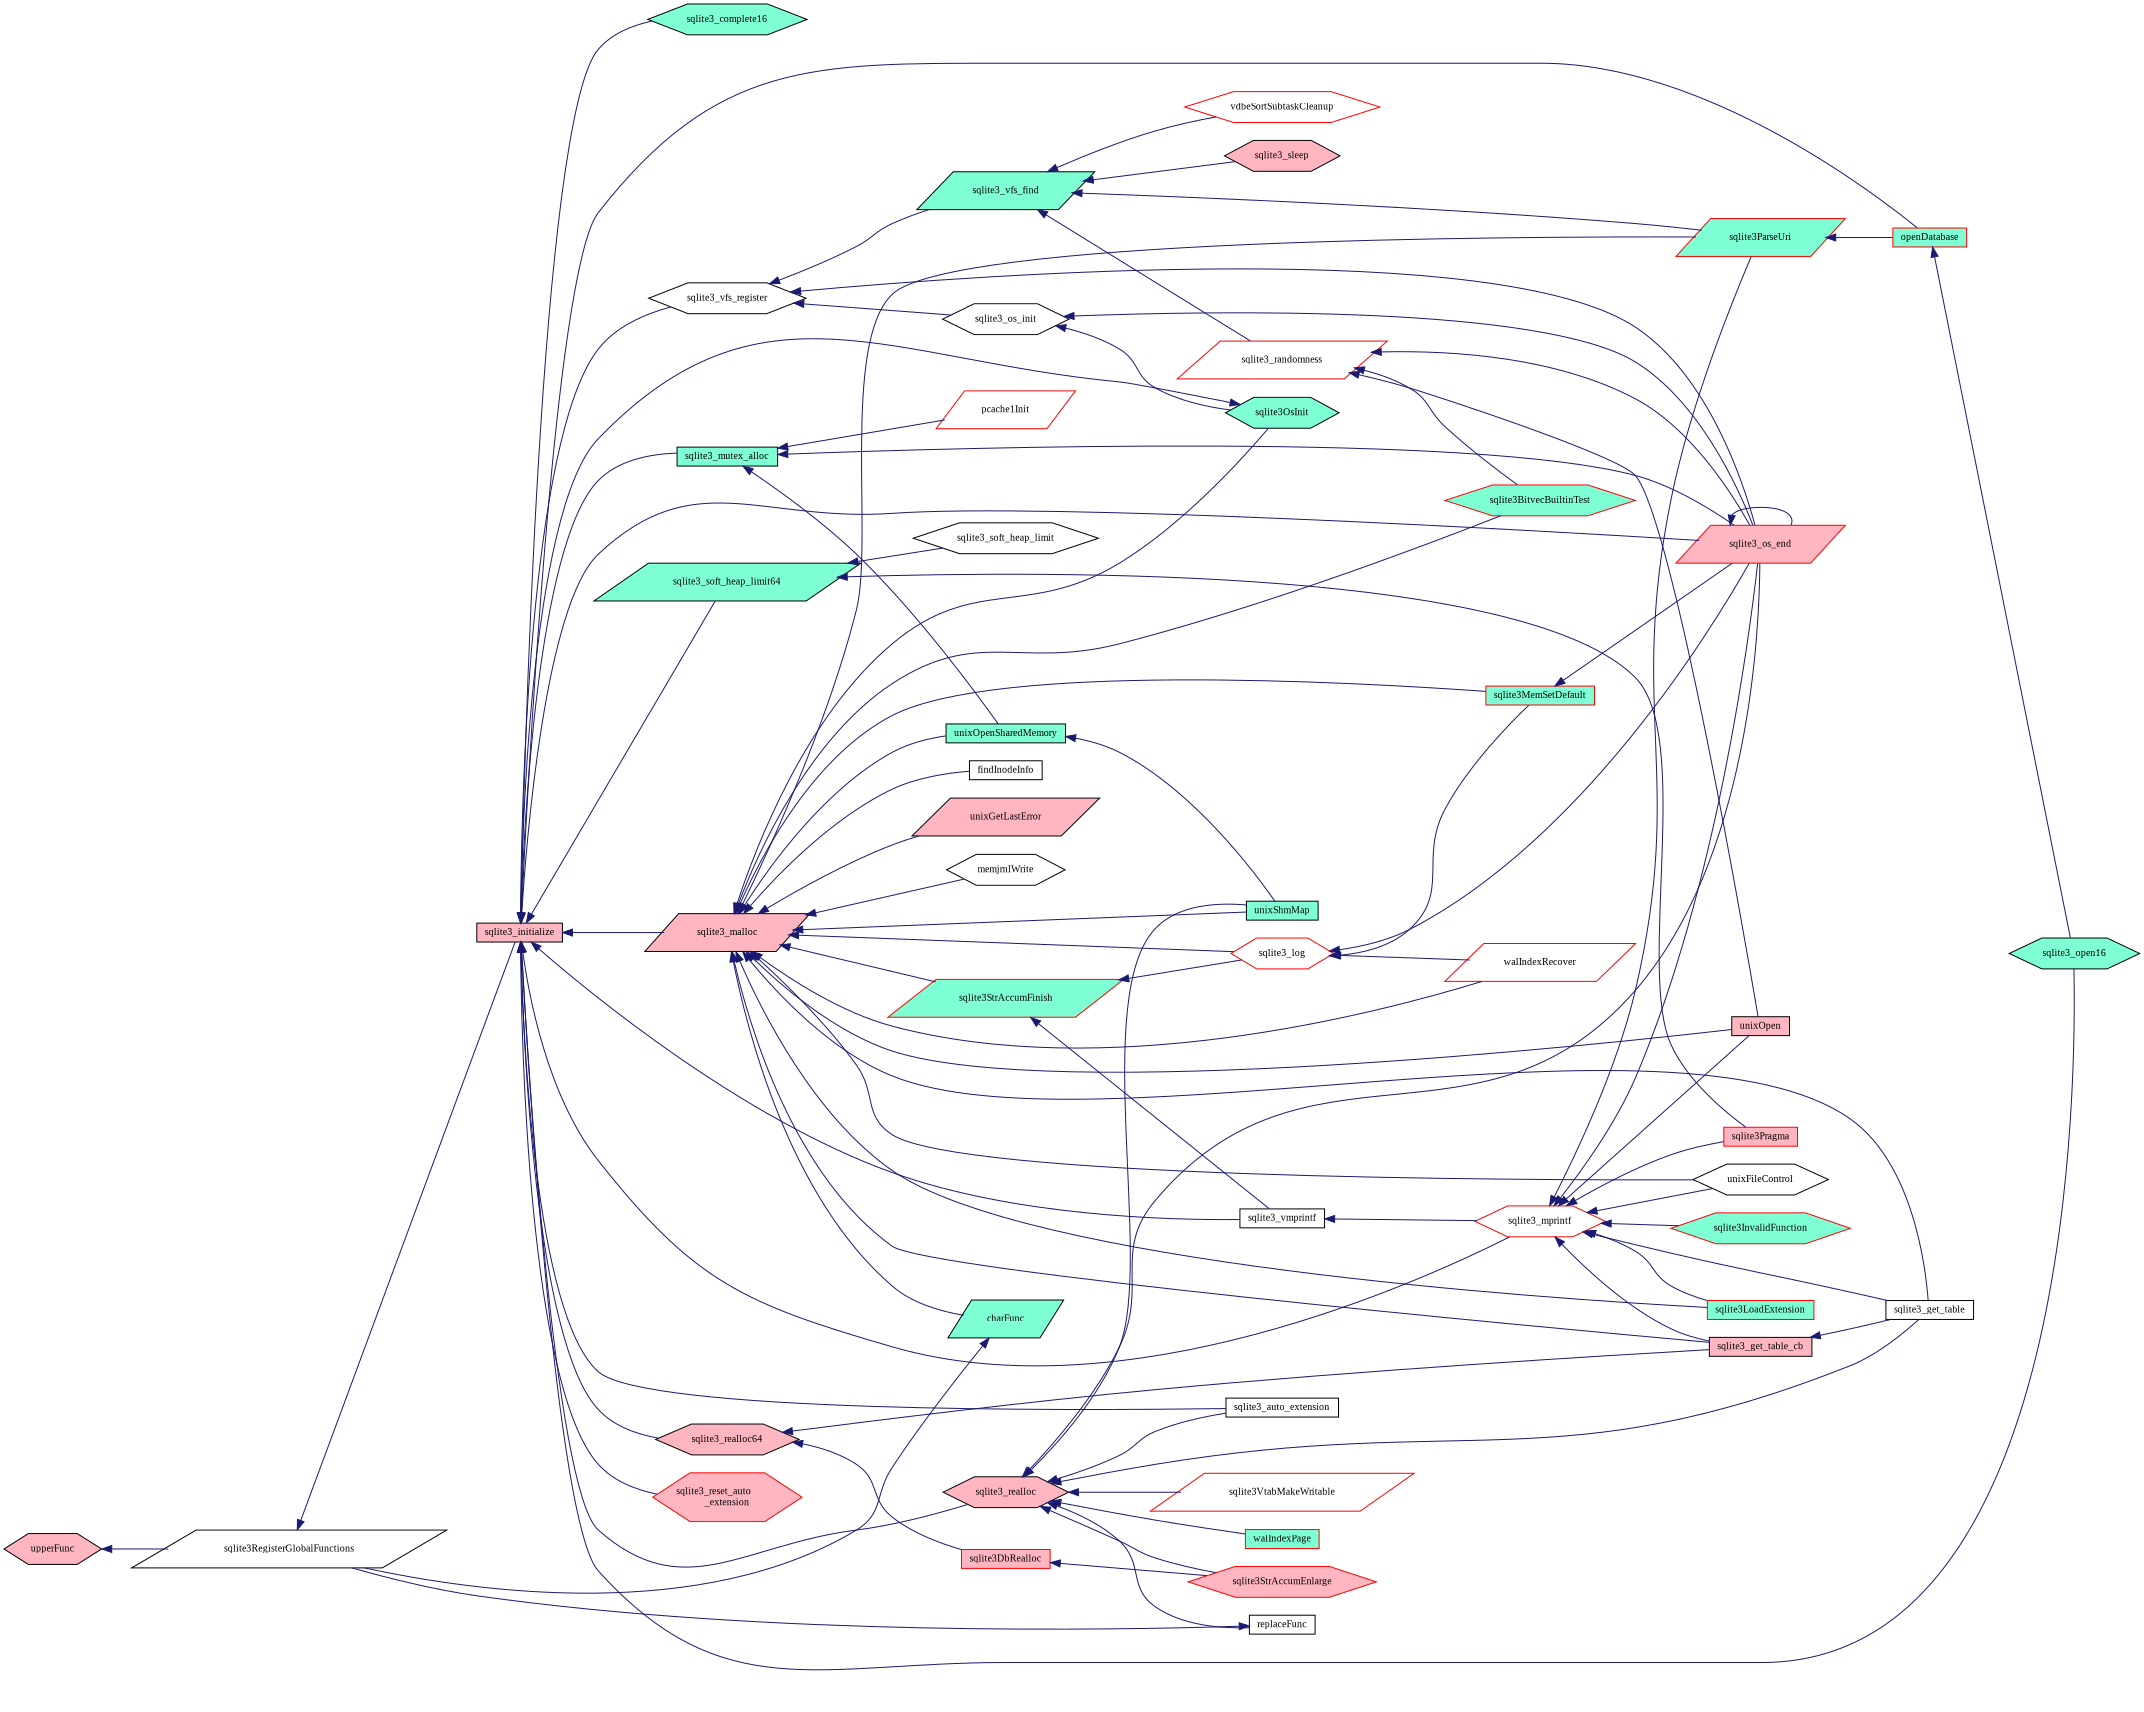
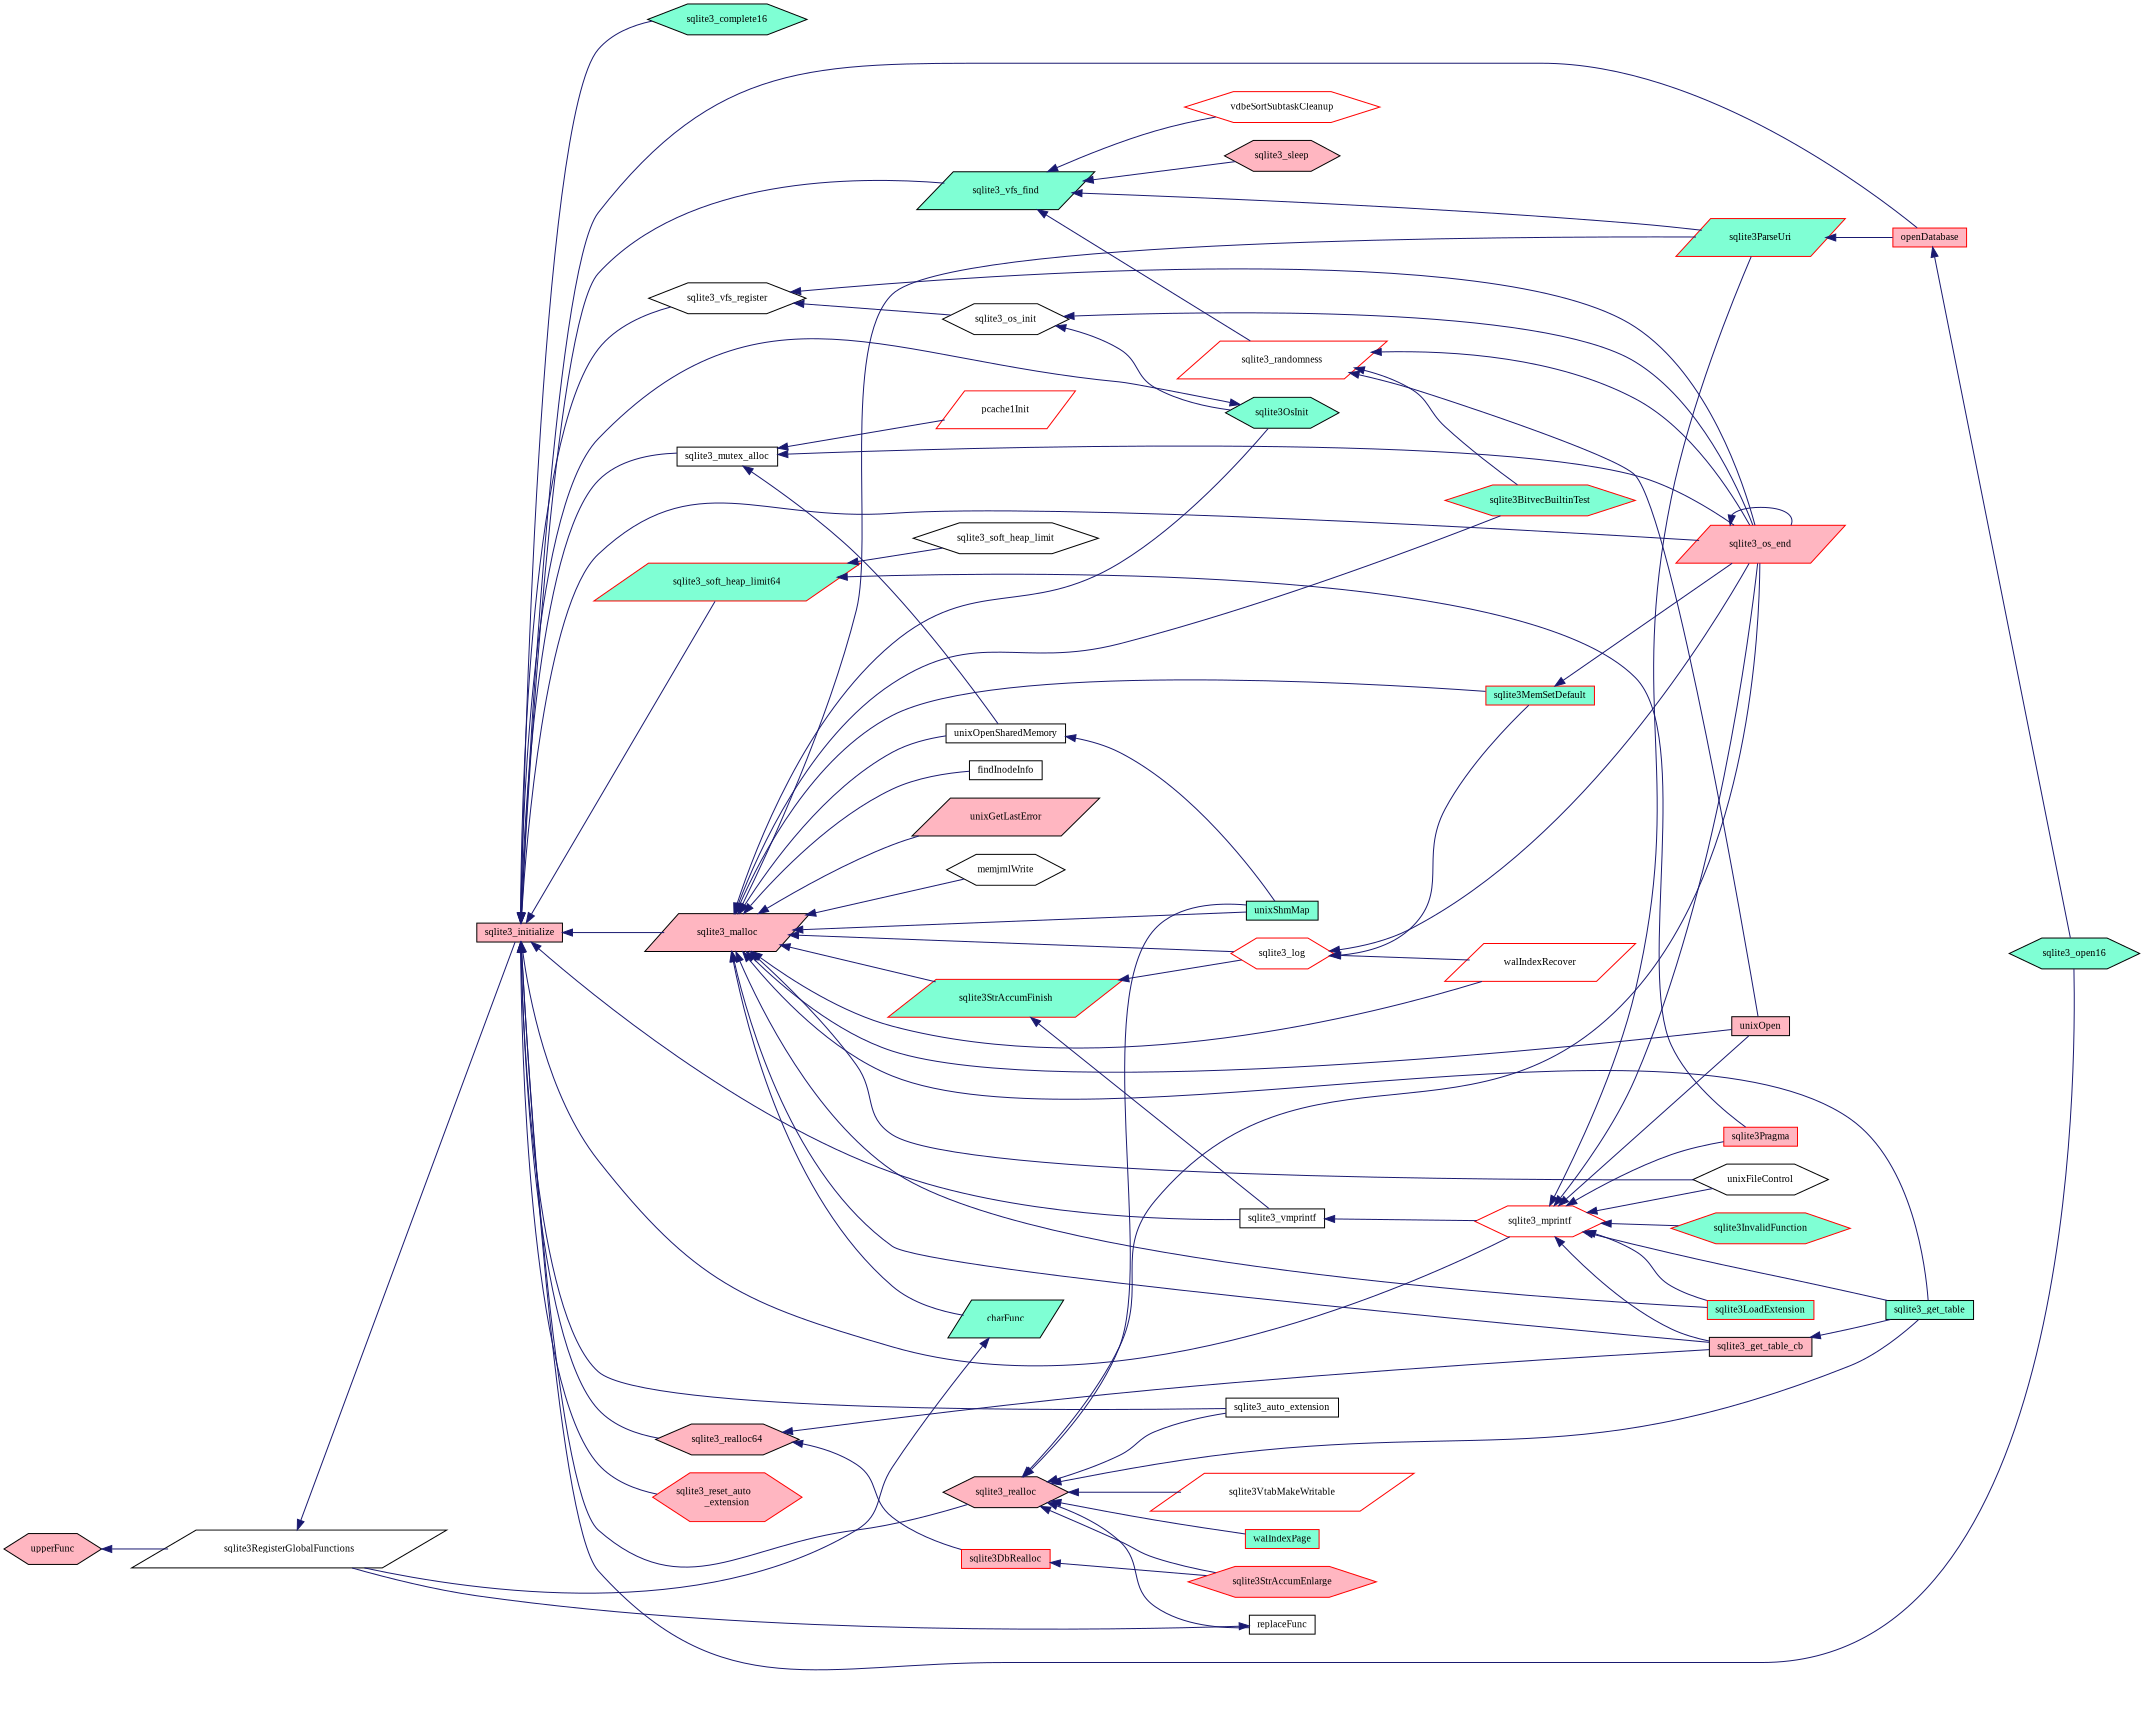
(1930, 238) -> (1930, 238)
(855, 247) -> (573, 357)
(727, 457) -> (727, 457)
(727, 582) -> (727, 582)
(1006, 733) -> (1006, 733)
(1930, 1310) -> (1930, 1310)
